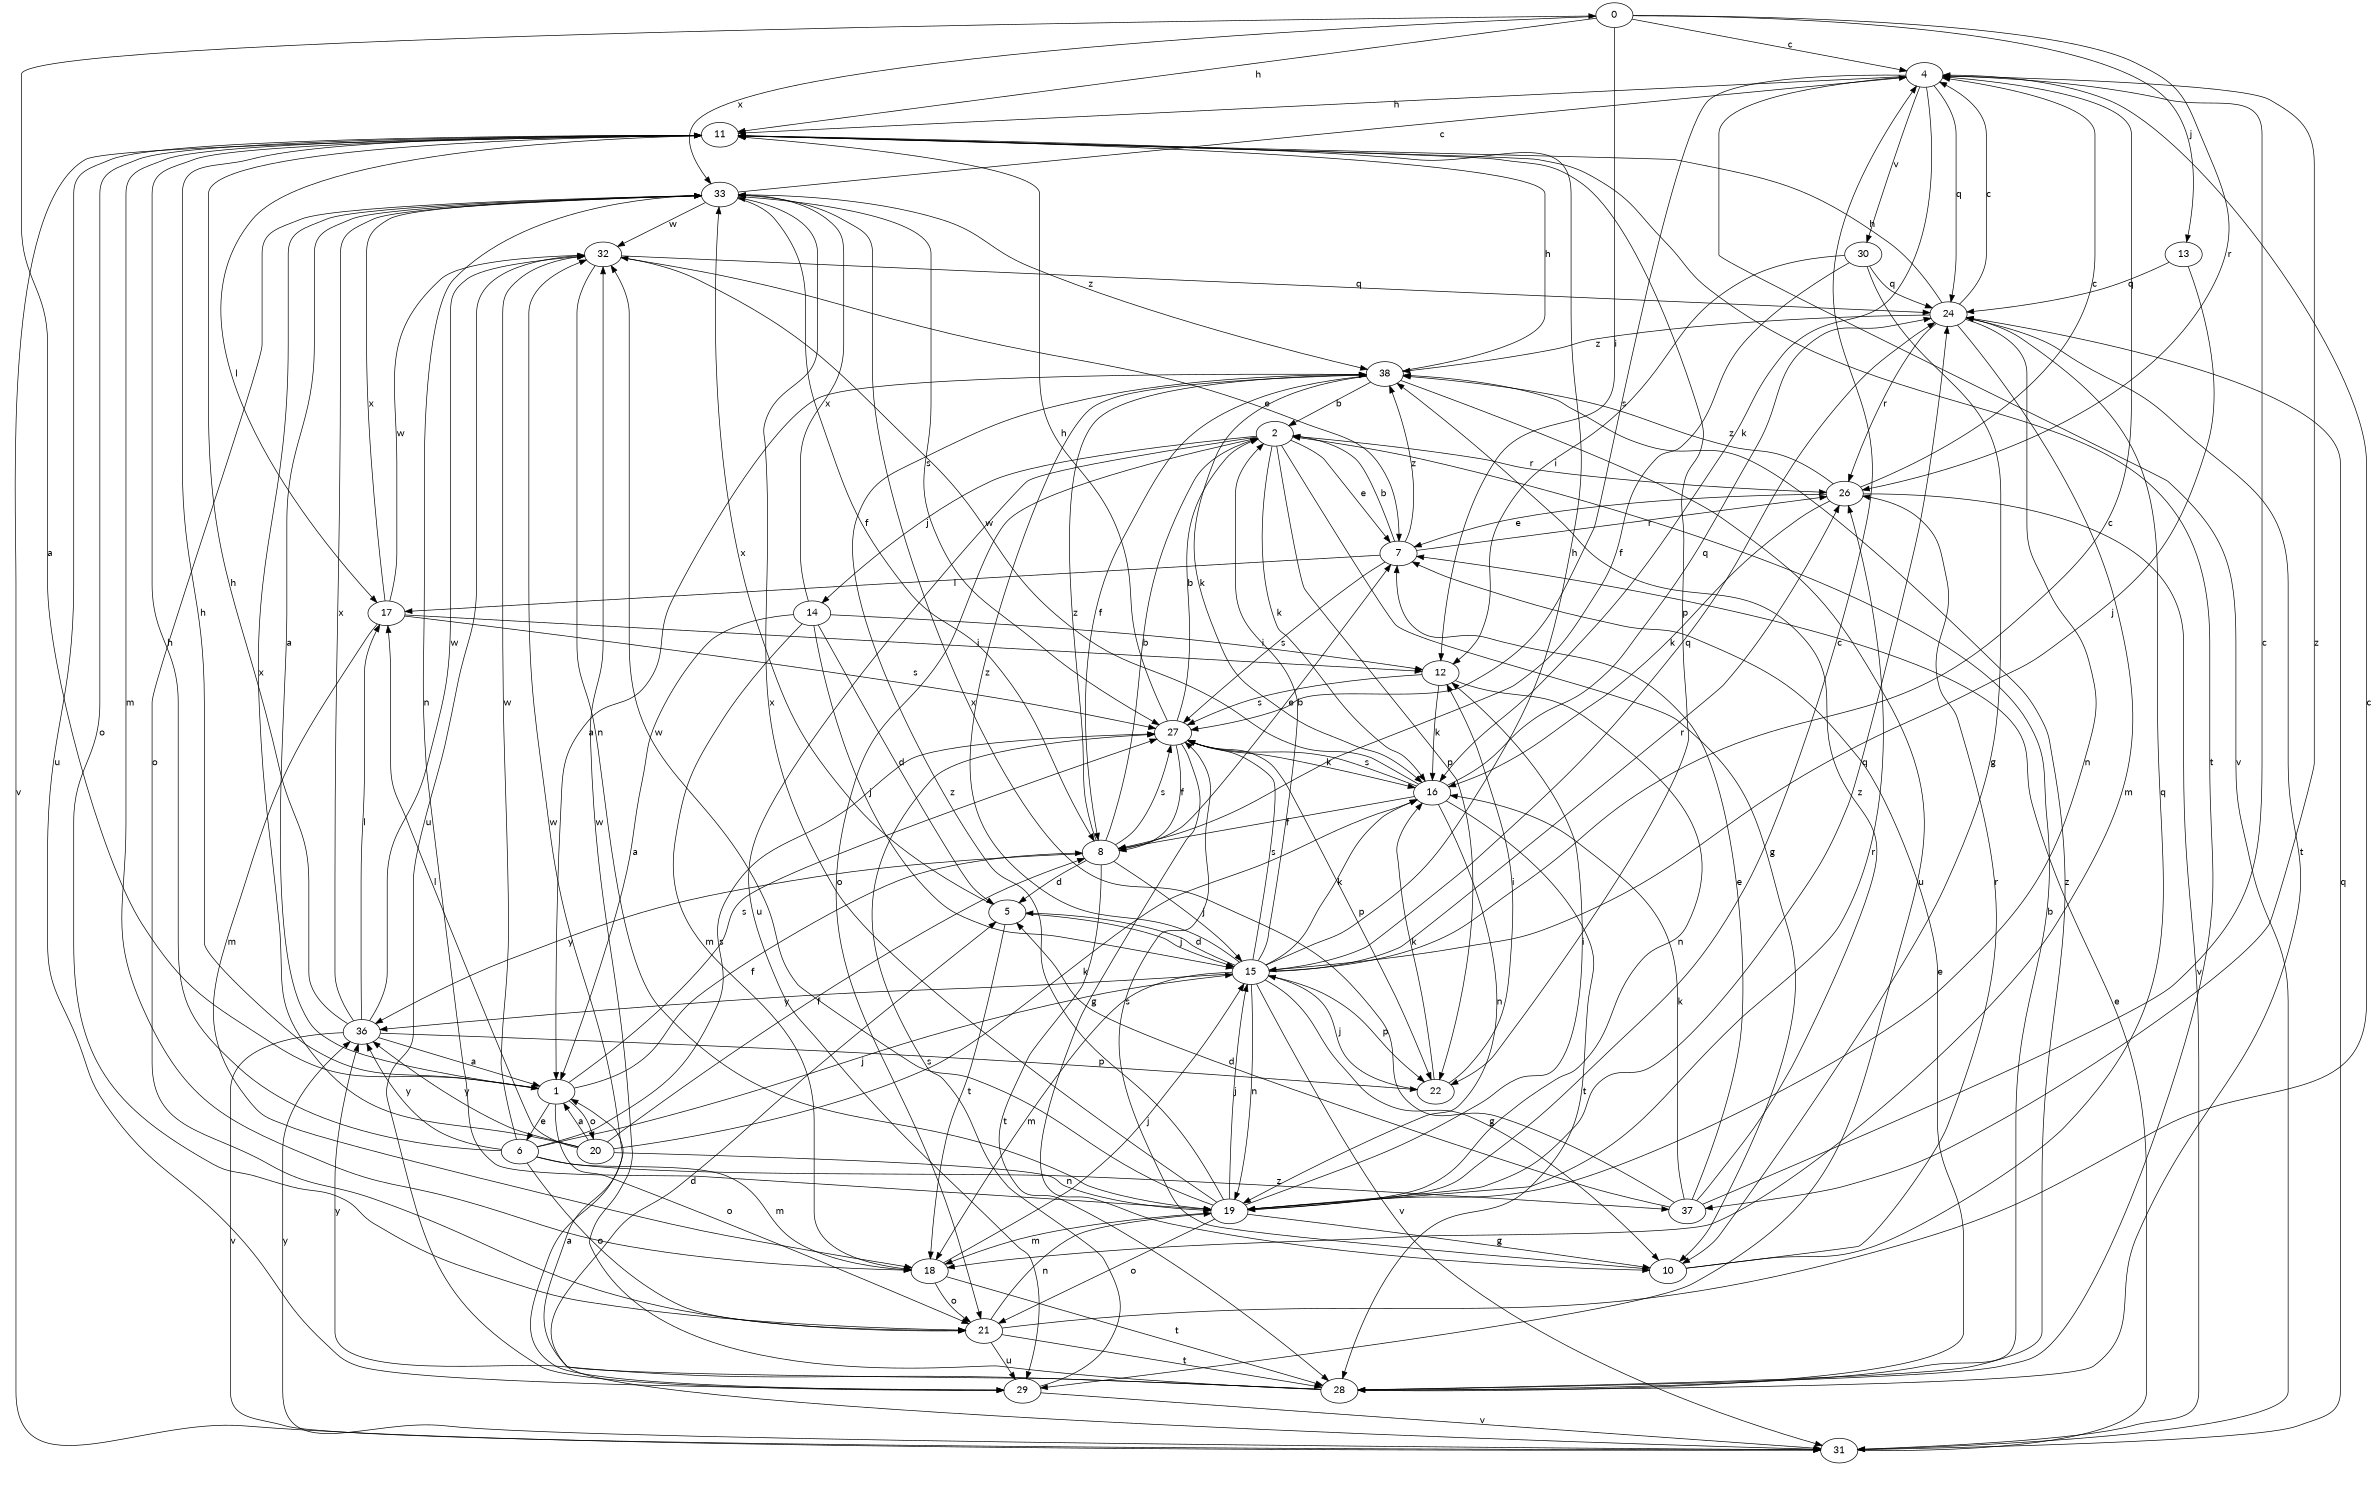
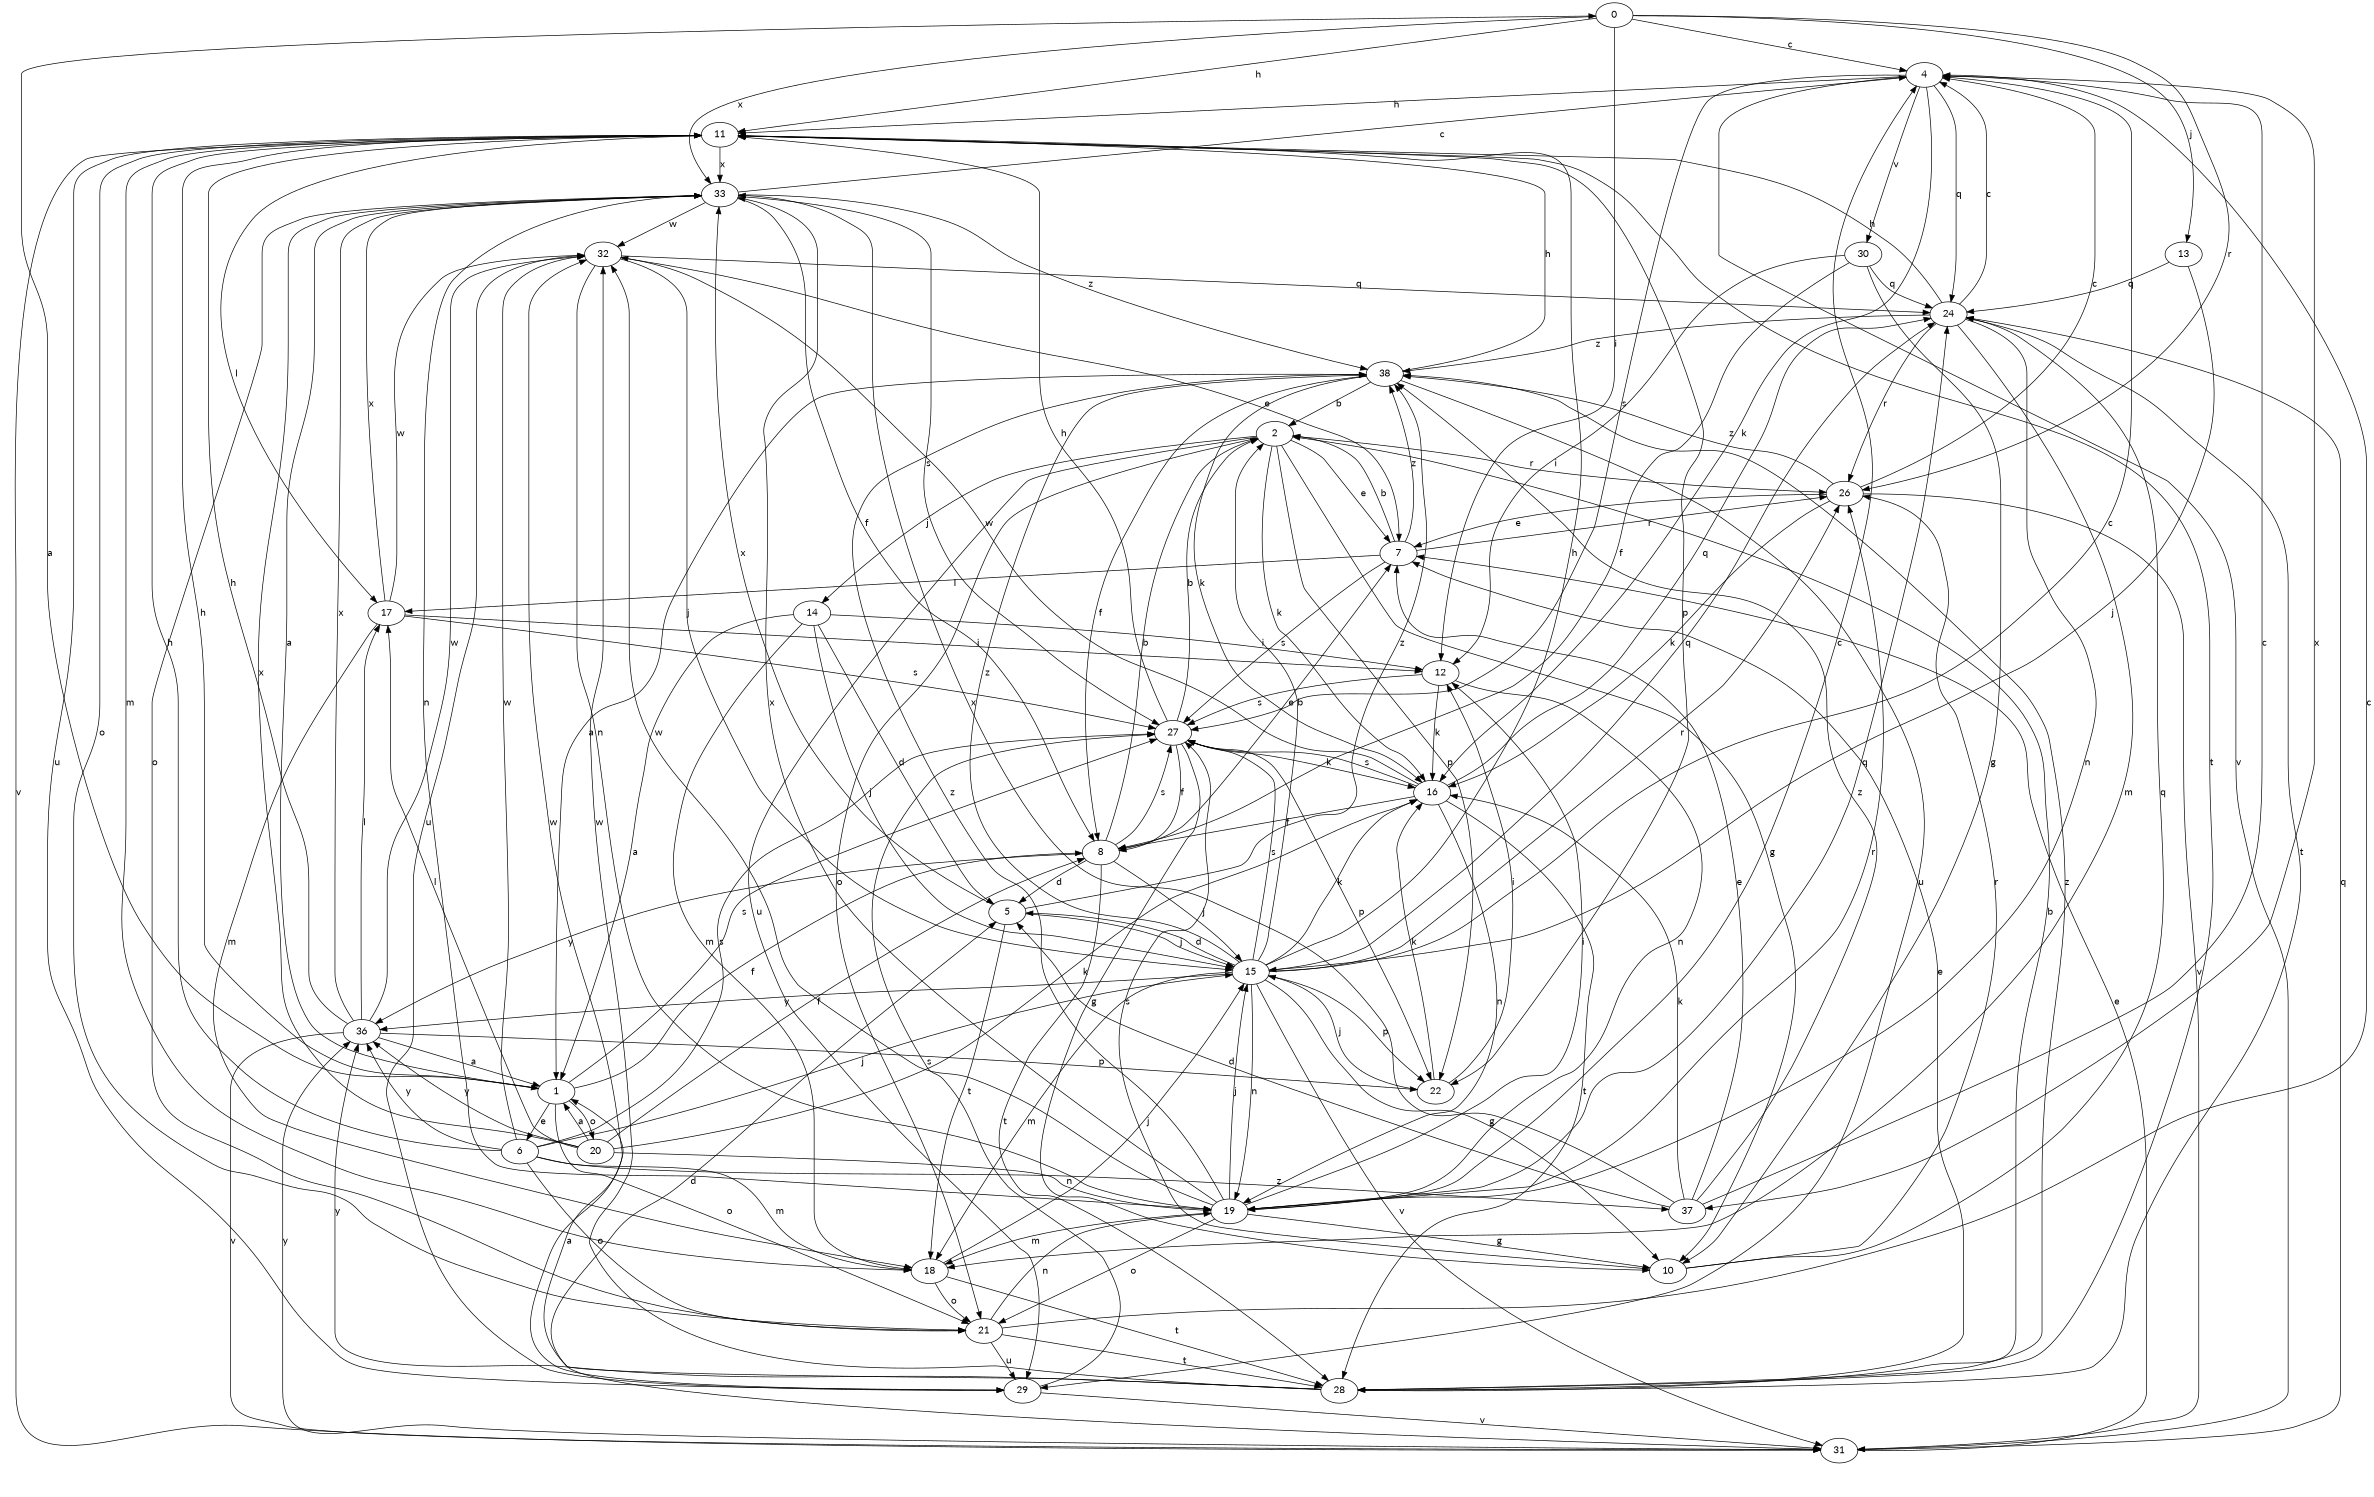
(836, 381) -> (720, 161)
(1072, 494) -> (1356, 784)
(2317, 643) -> (2317, 643)
none -> (744, 761)
